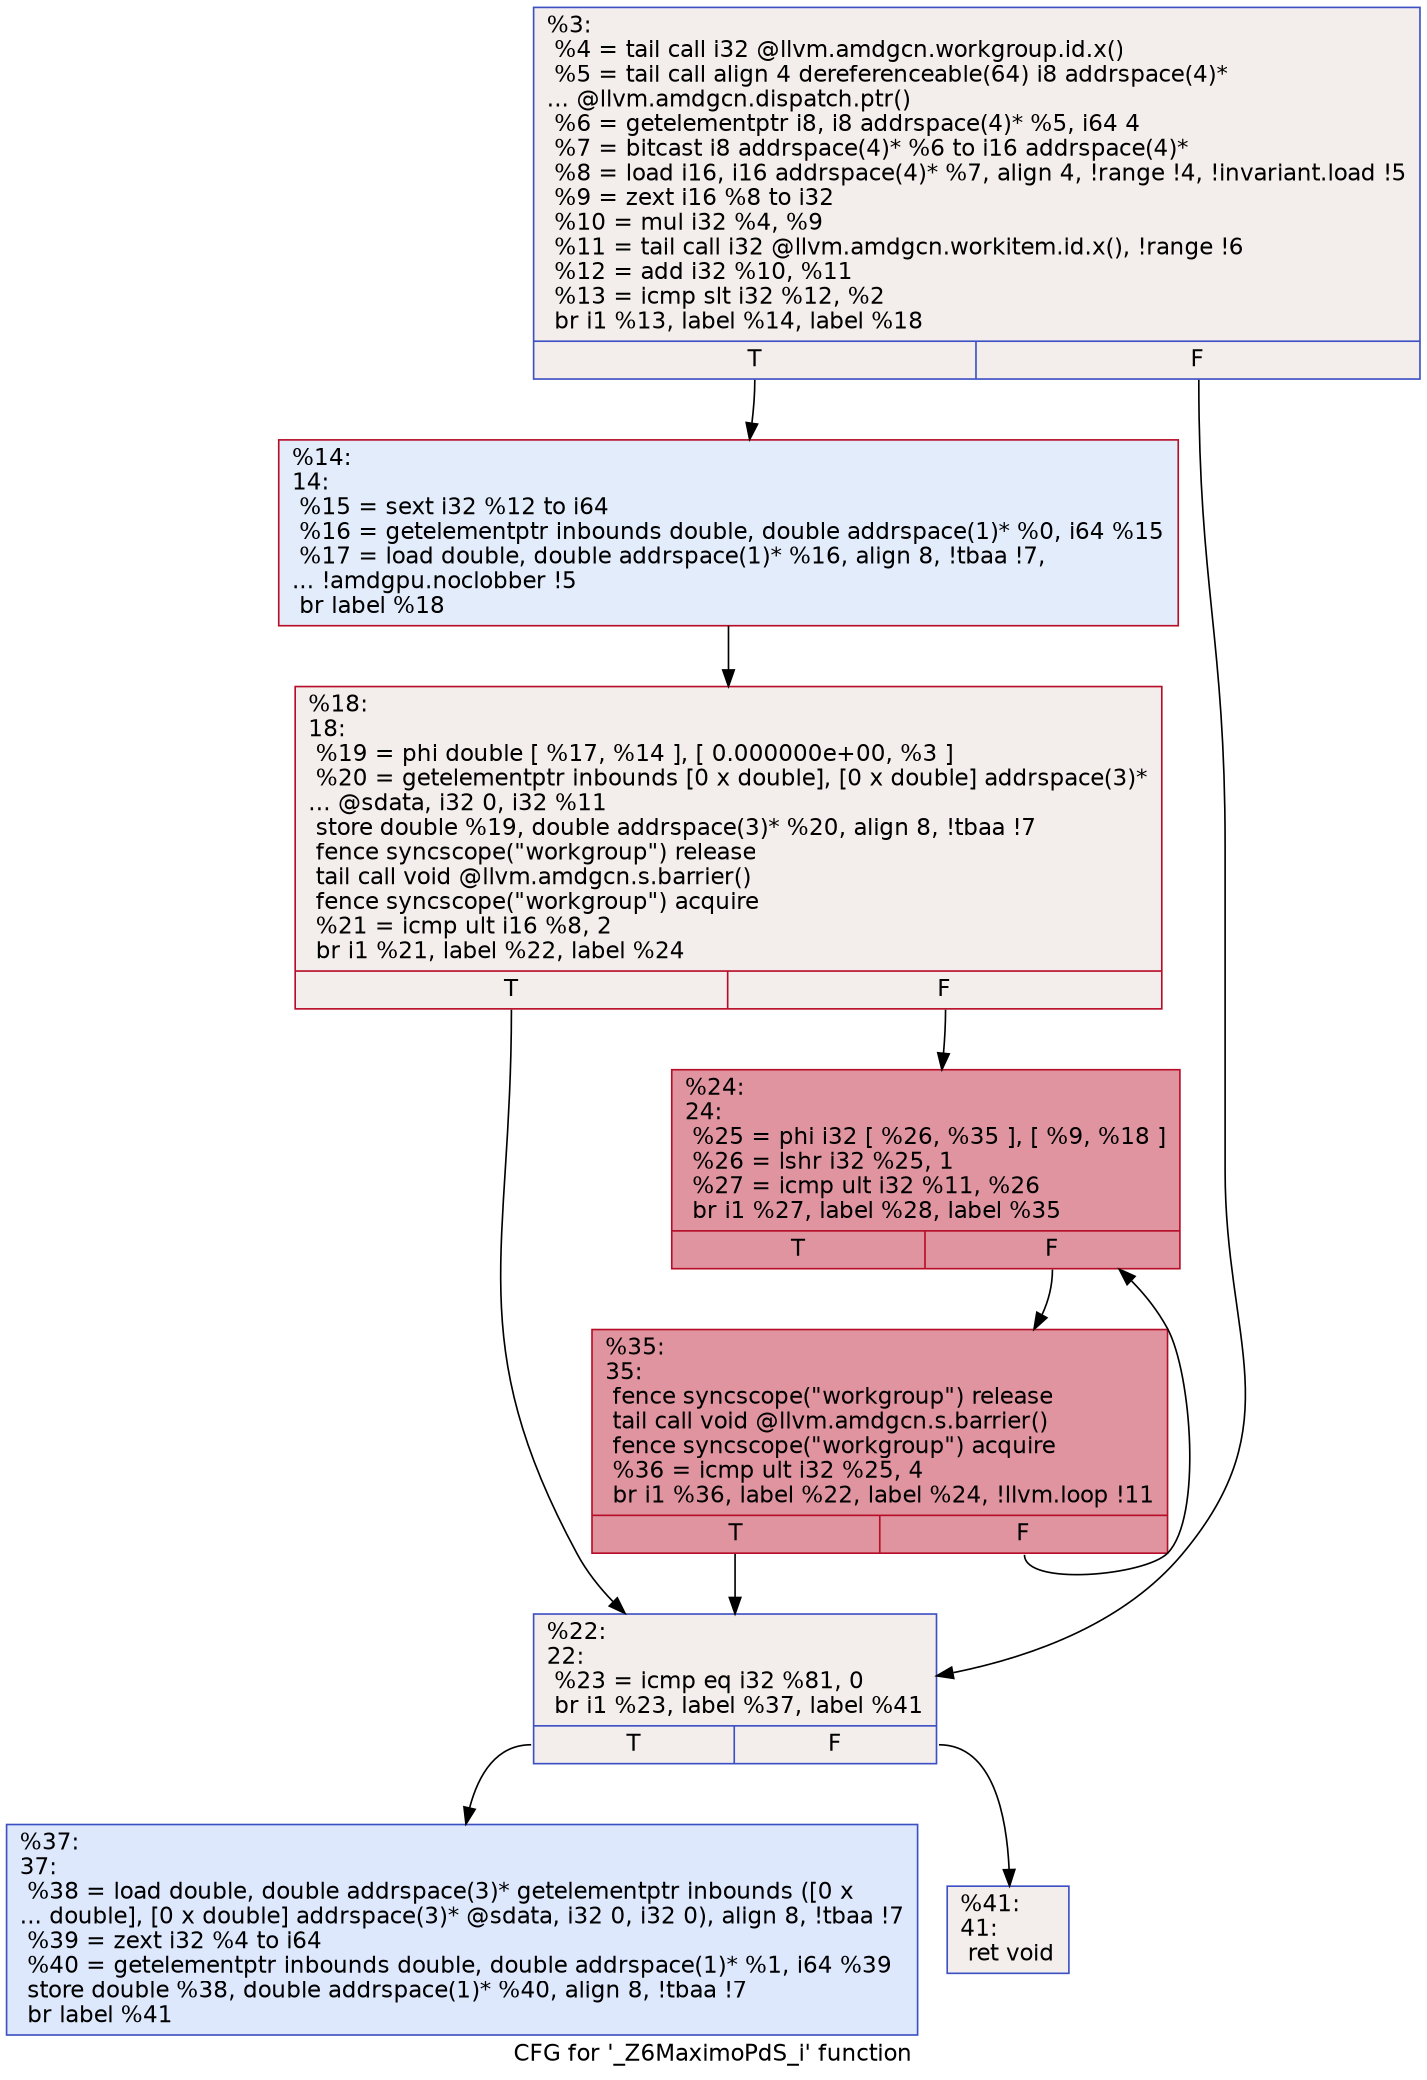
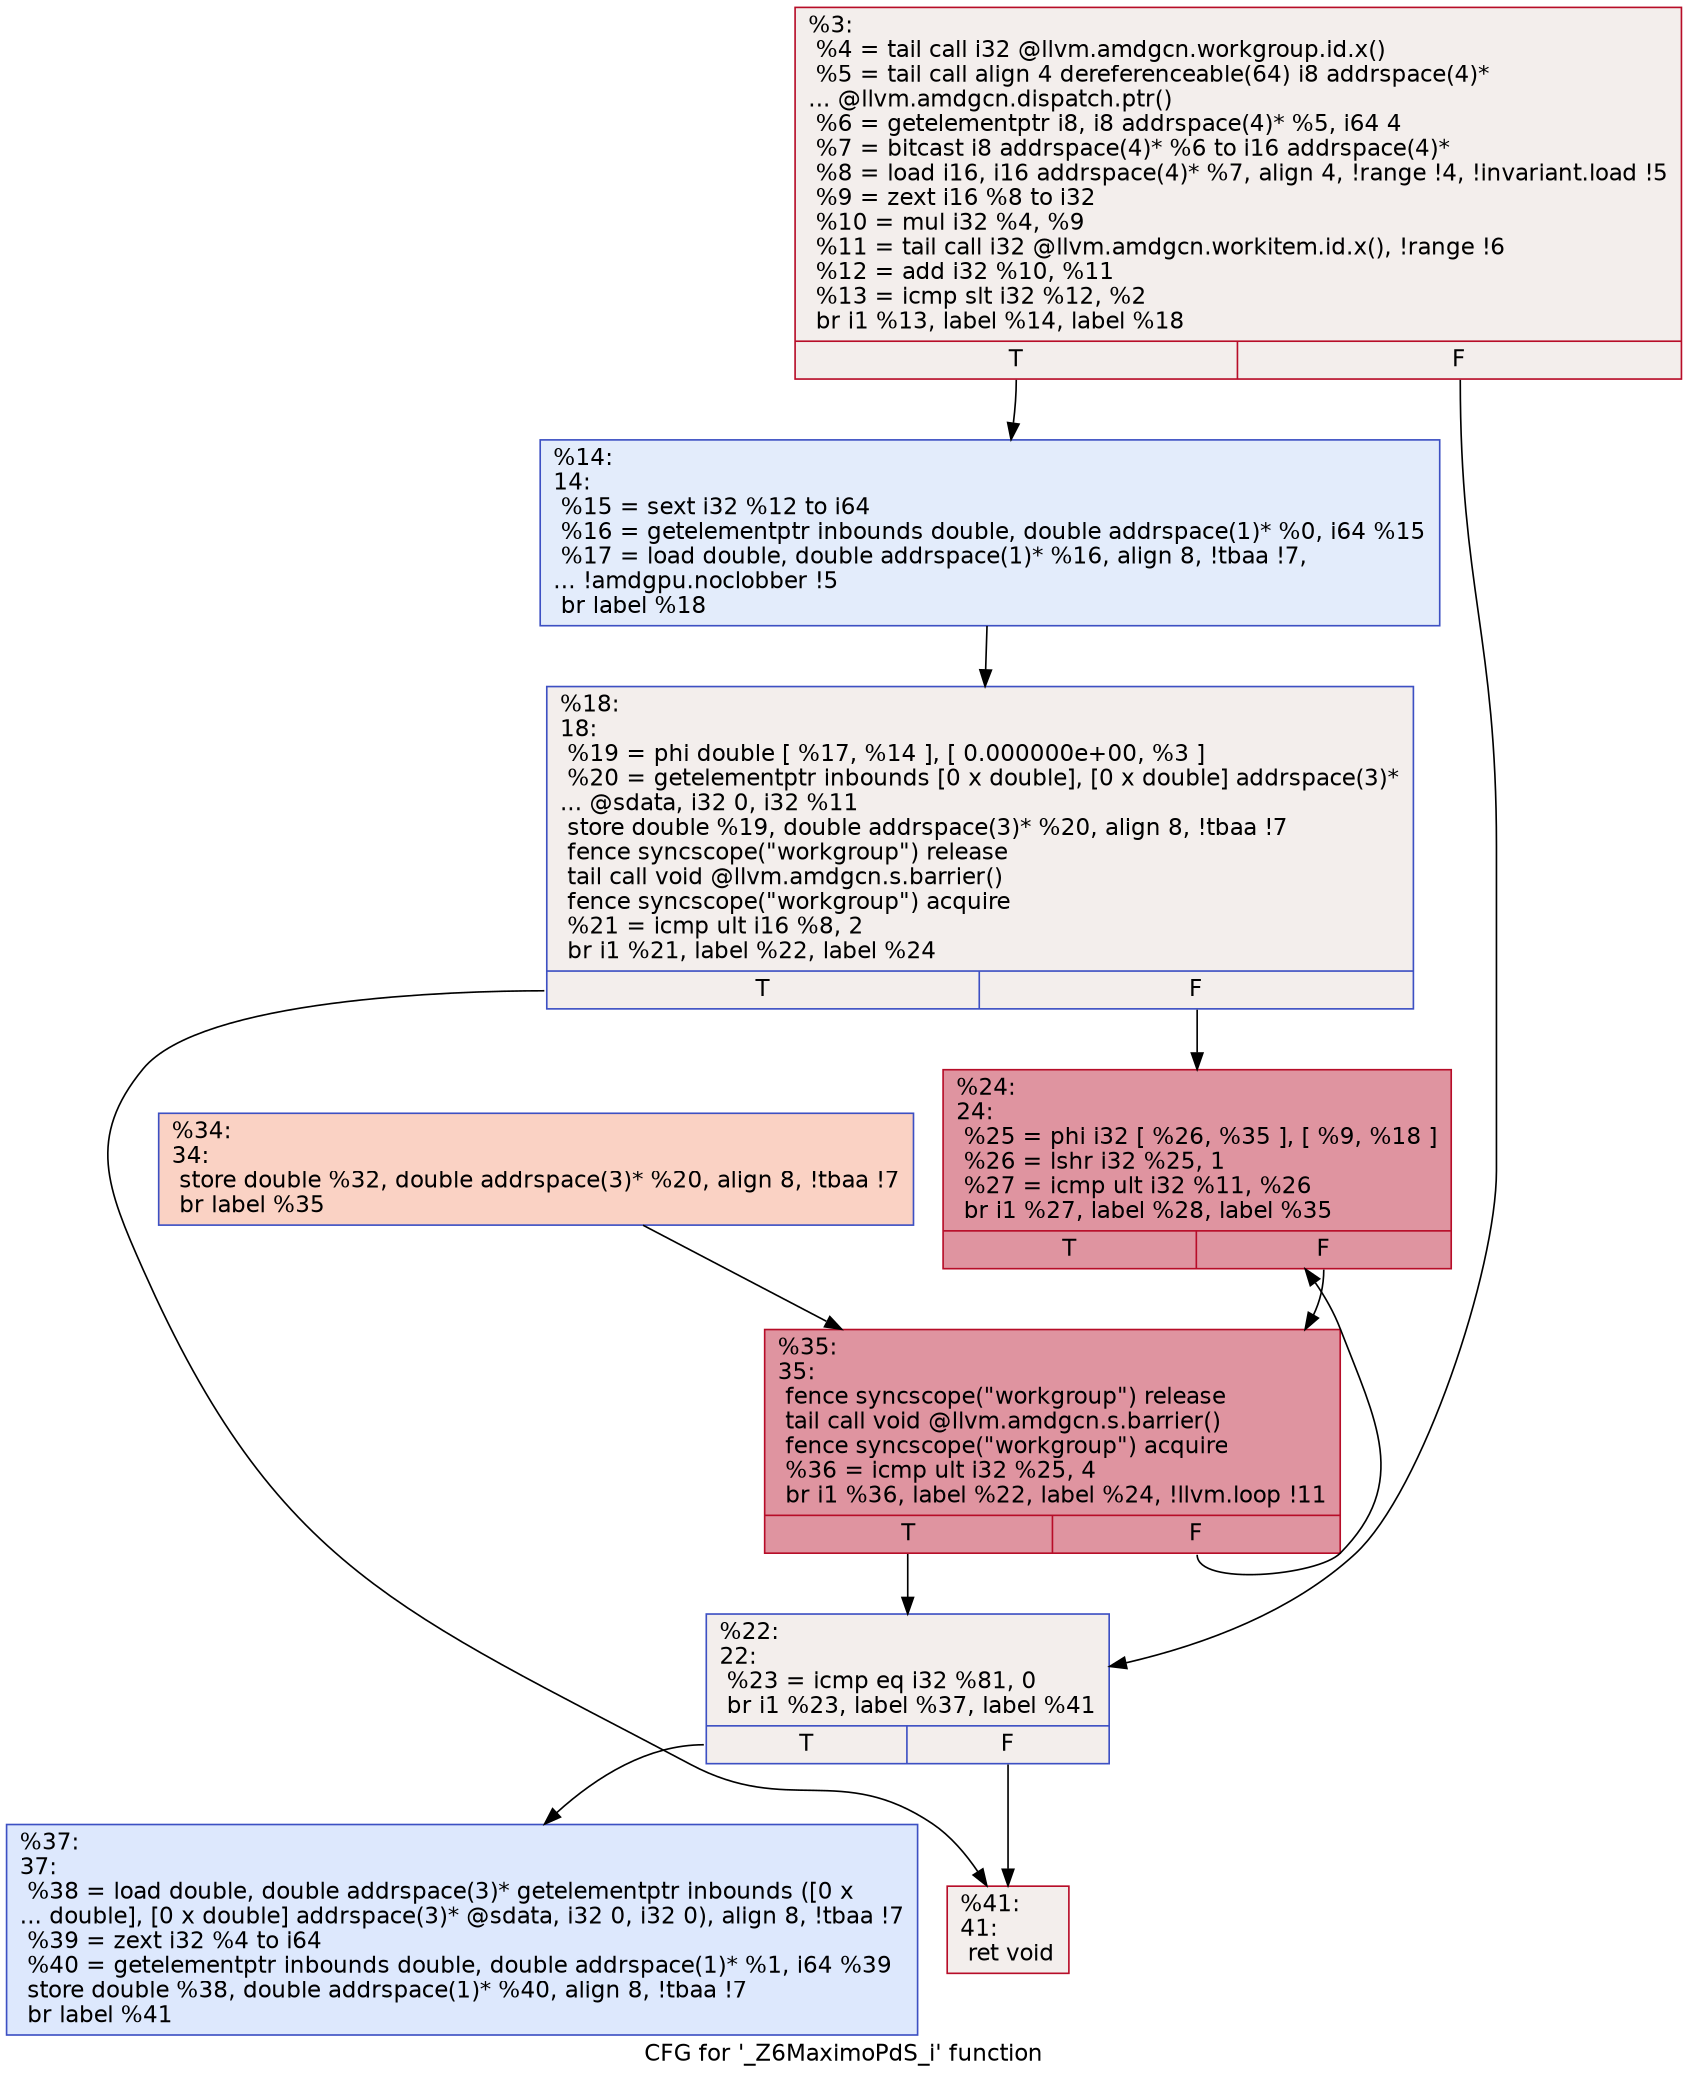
(977, 193) -> (1238, 193)
(728, 533) -> (990, 533)
(728, 848) -> (980, 848)
none -> (536, 1169)
(503, 1318) -> (254, 1463)
(1008, 1930) -> (1008, 1930)
